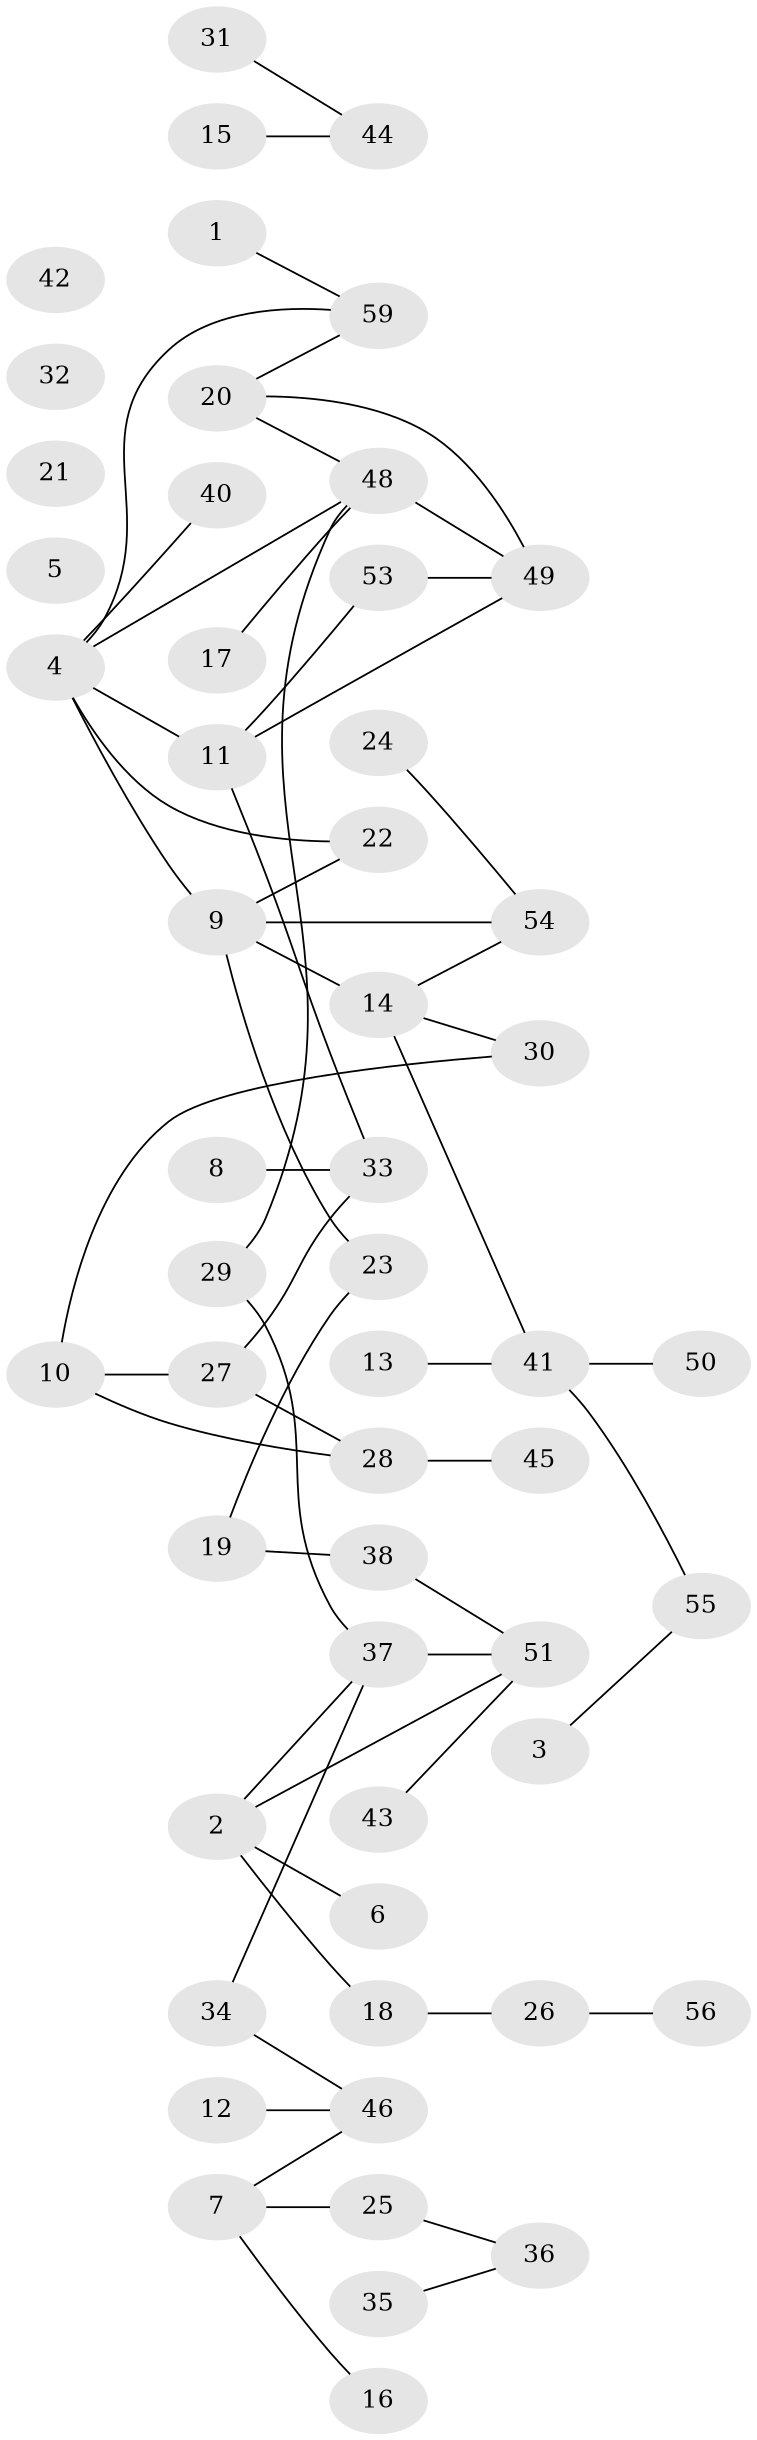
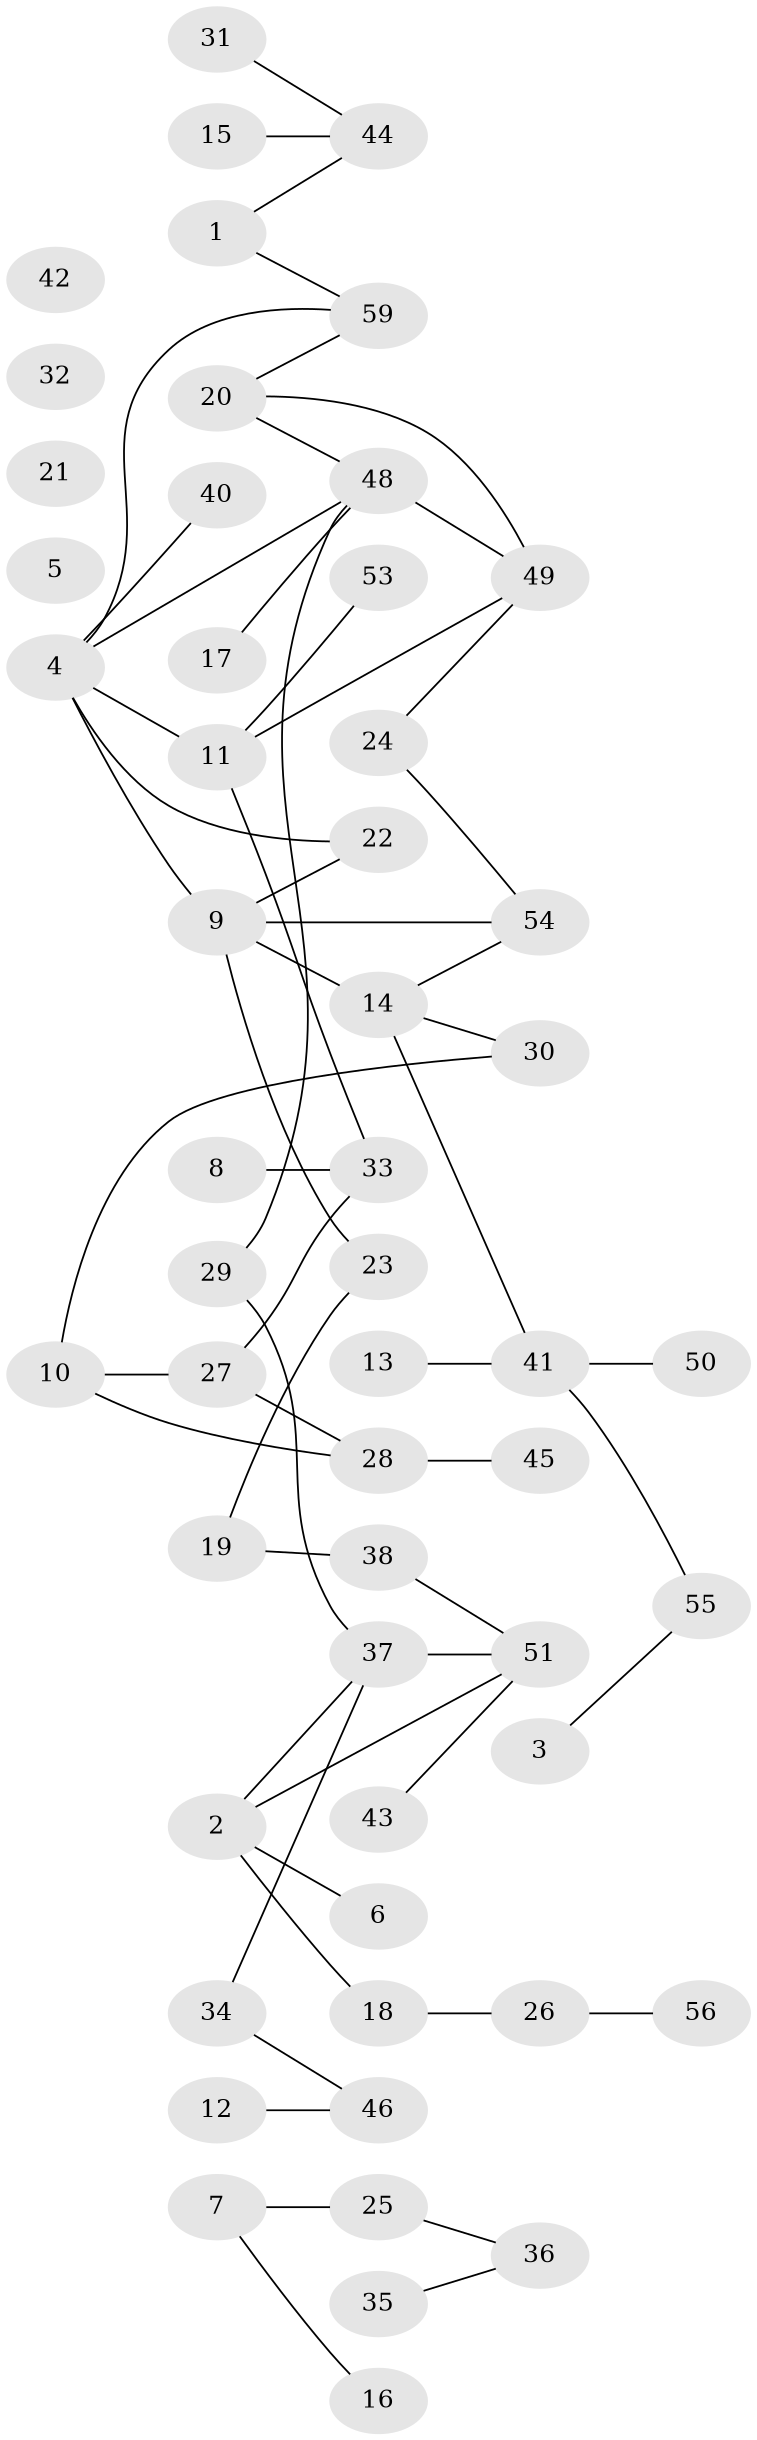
none -> (298, 185)
(460, 578) -> (460, 660)
(298, 2159) -> none
